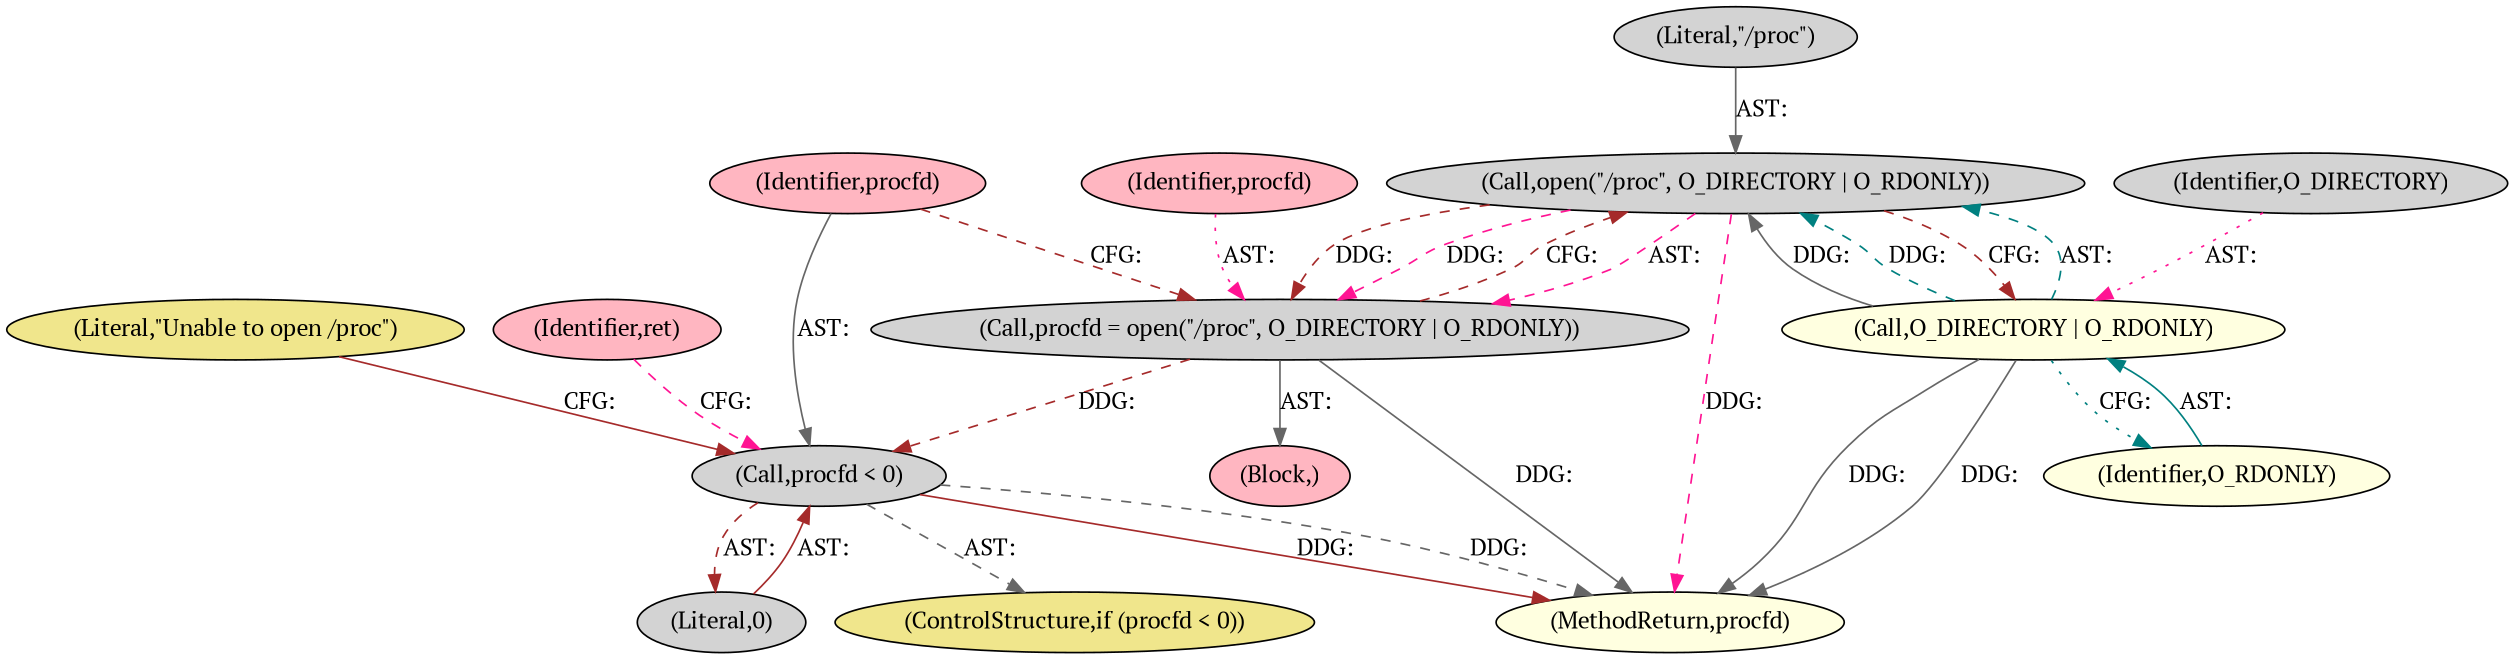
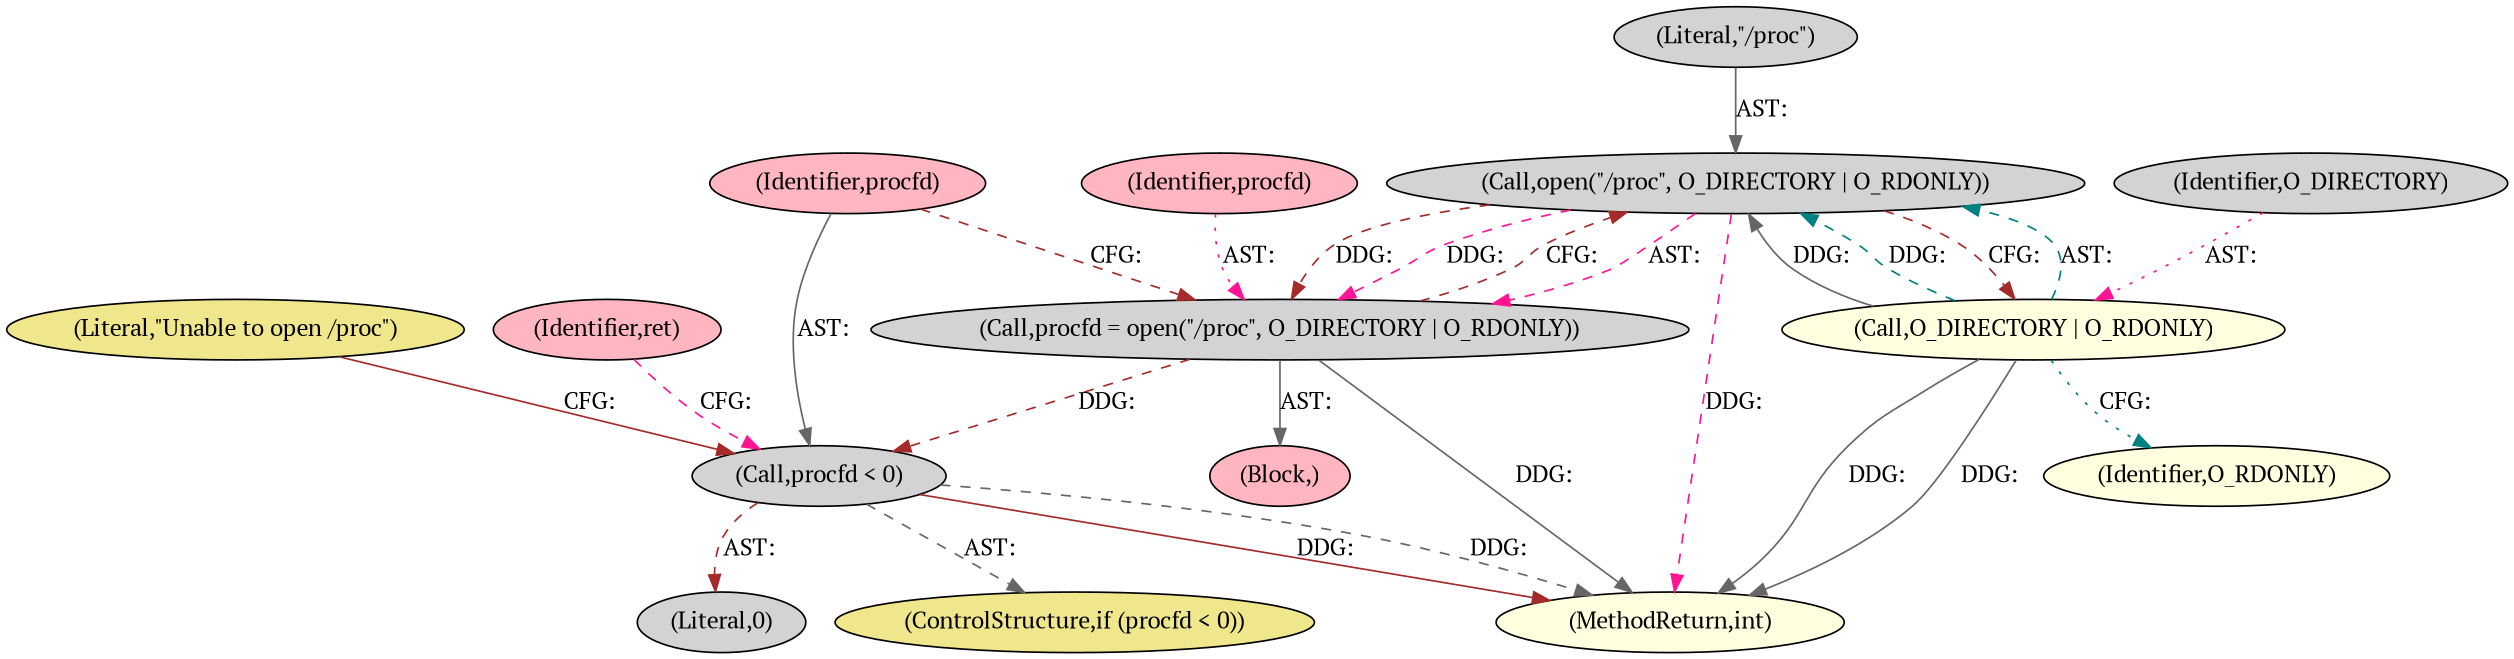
(2169, 400) -> none
(783, 561) -> none
(1670, 622) -> (1670, 622)
